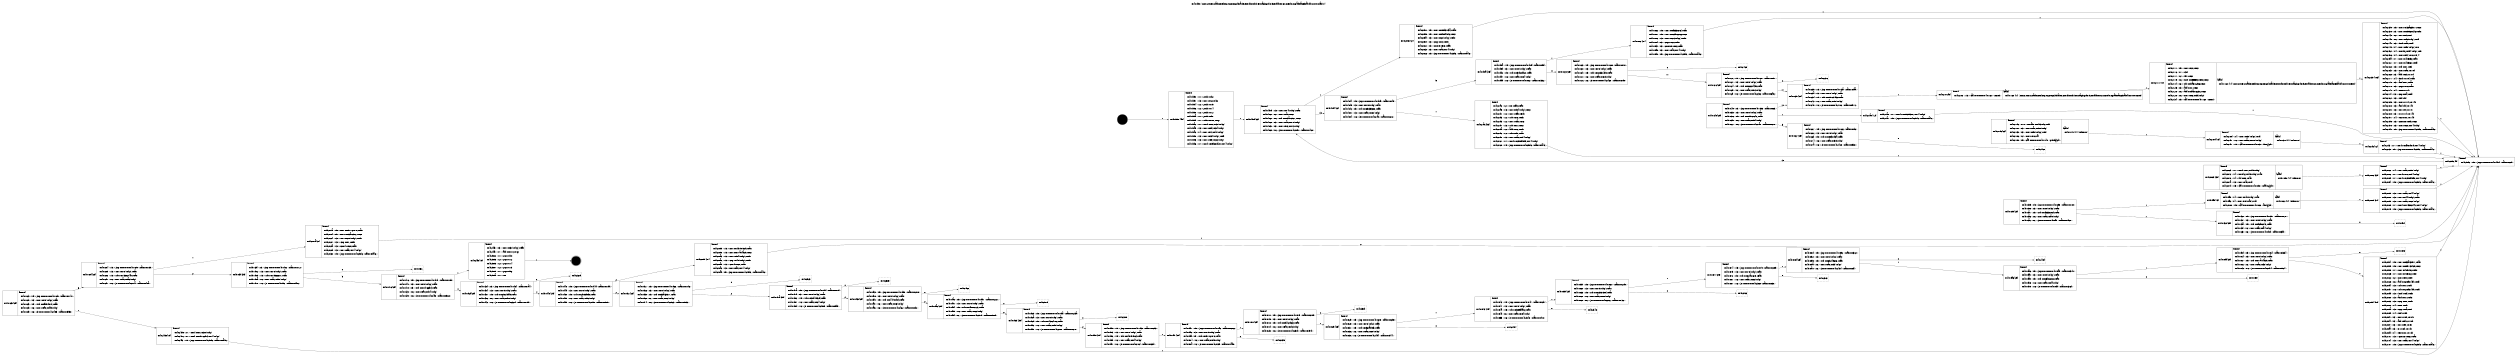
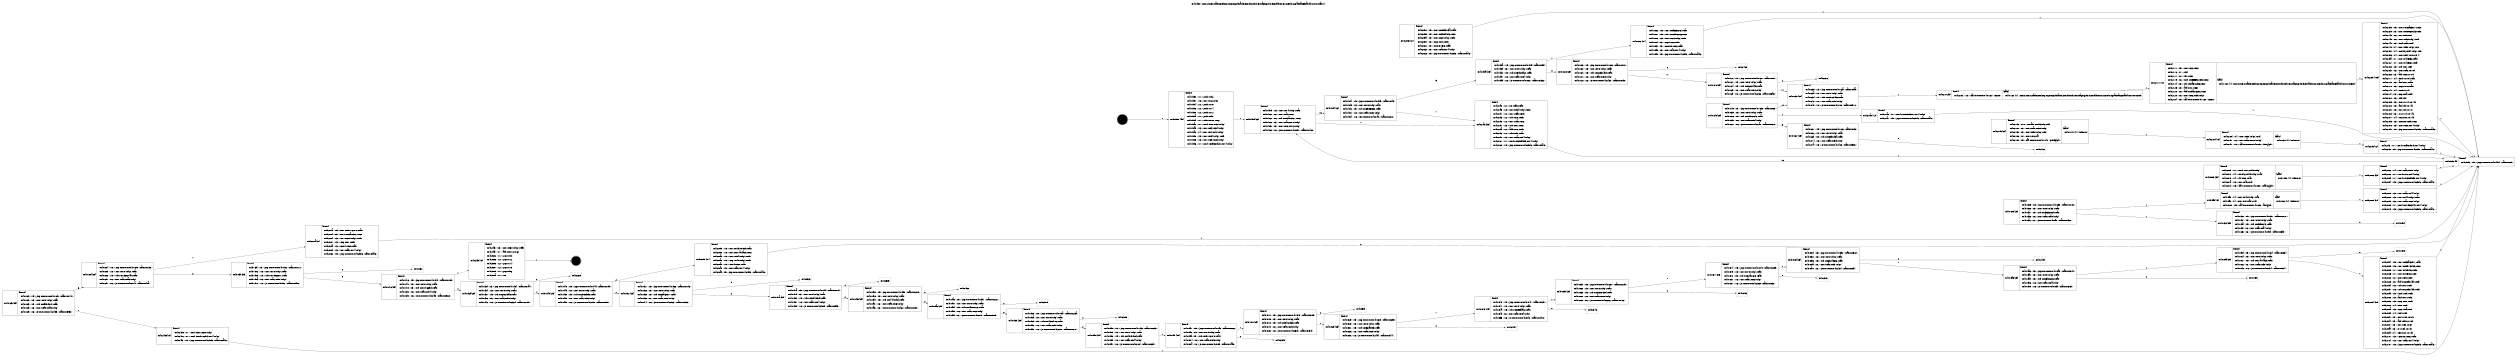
(1351, 81) -> (1394, 125)
